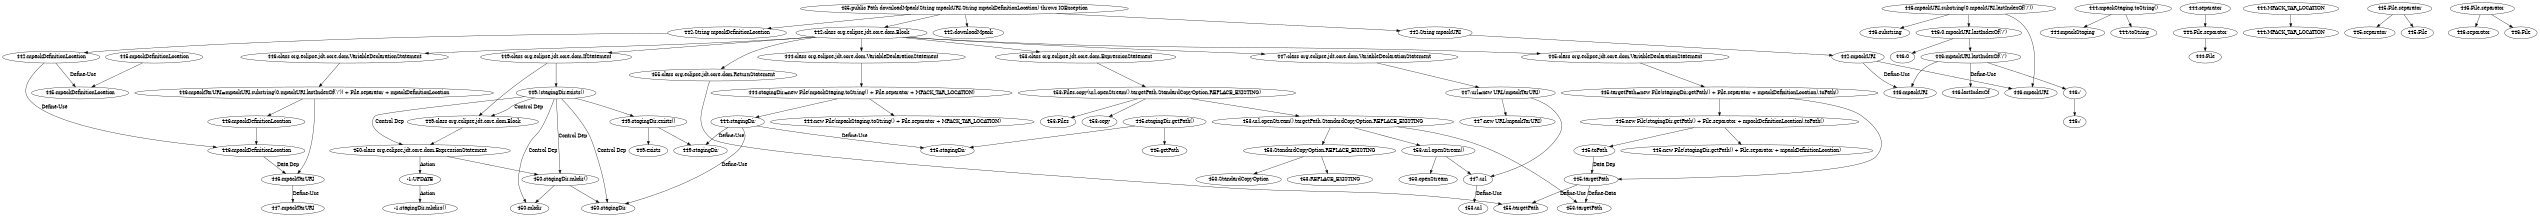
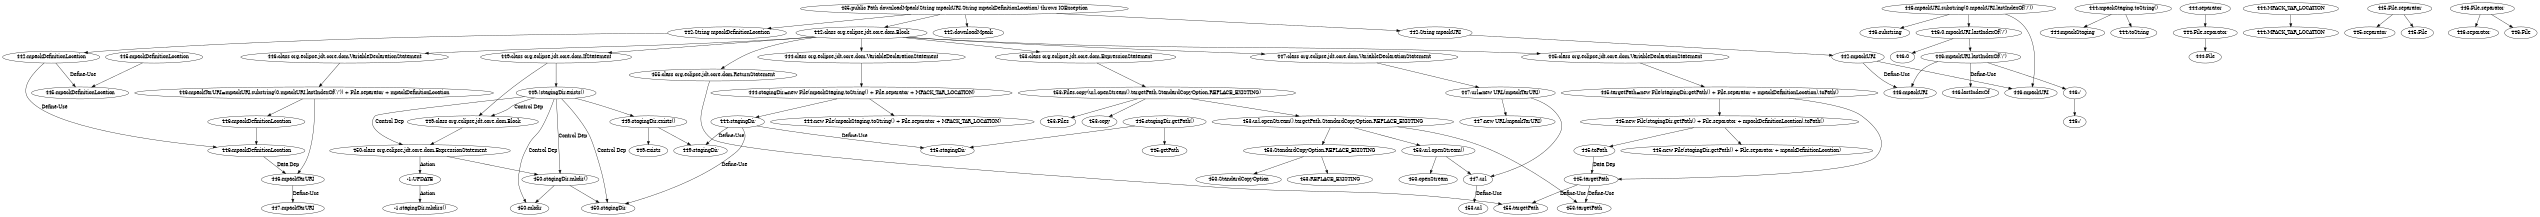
(1602, 194) -> (1601, 194)
